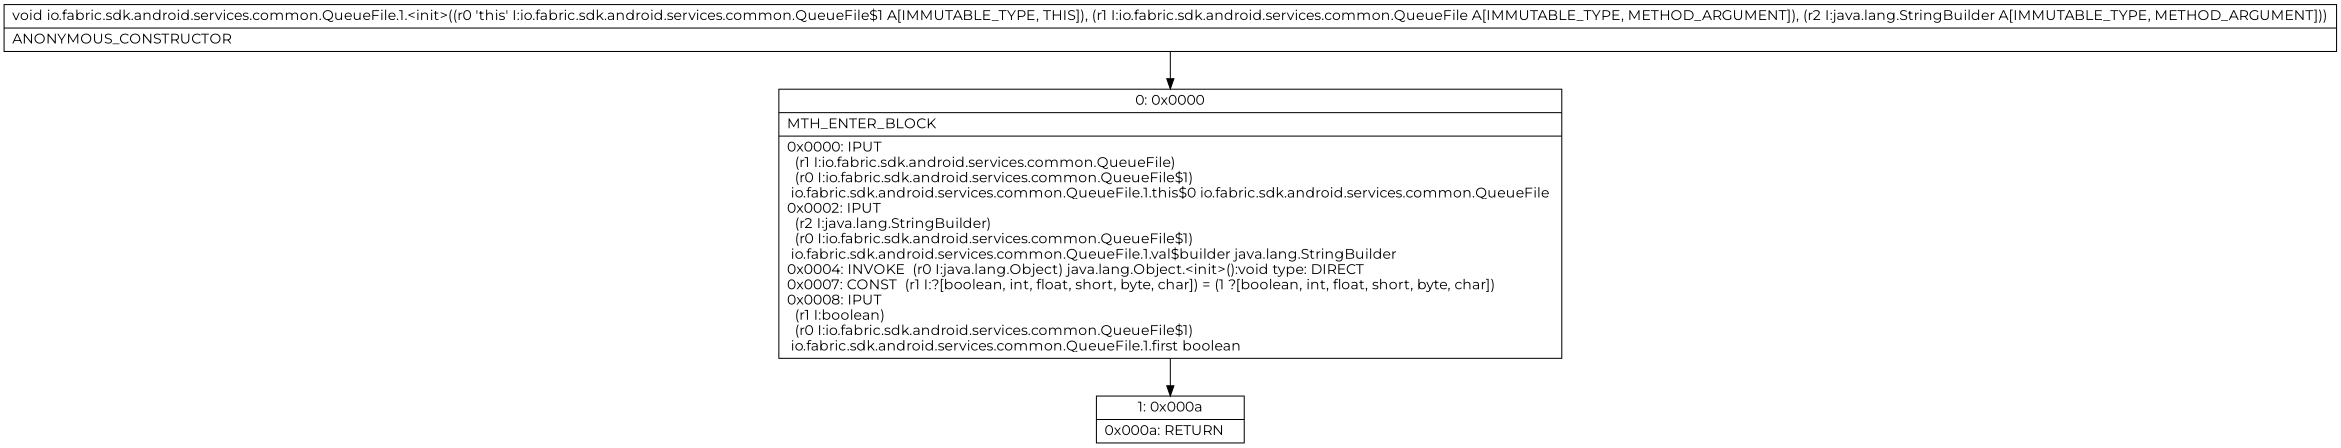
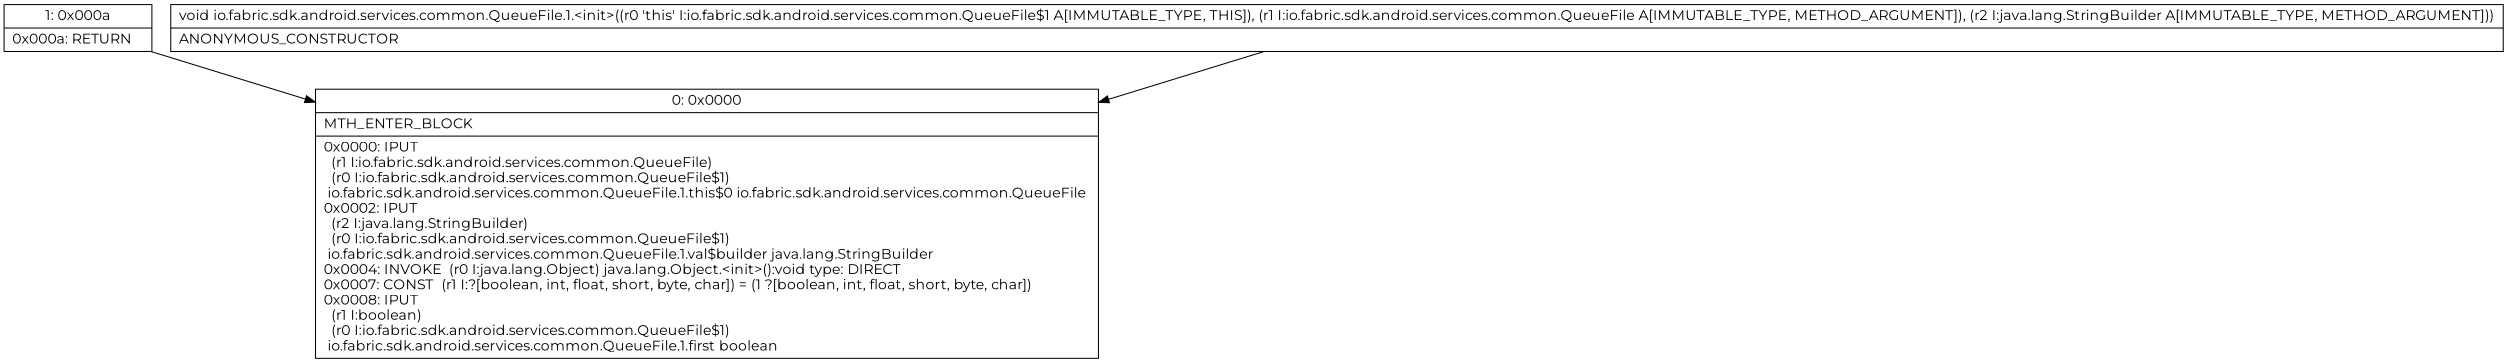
(1170, 372) -> (228, 75)
